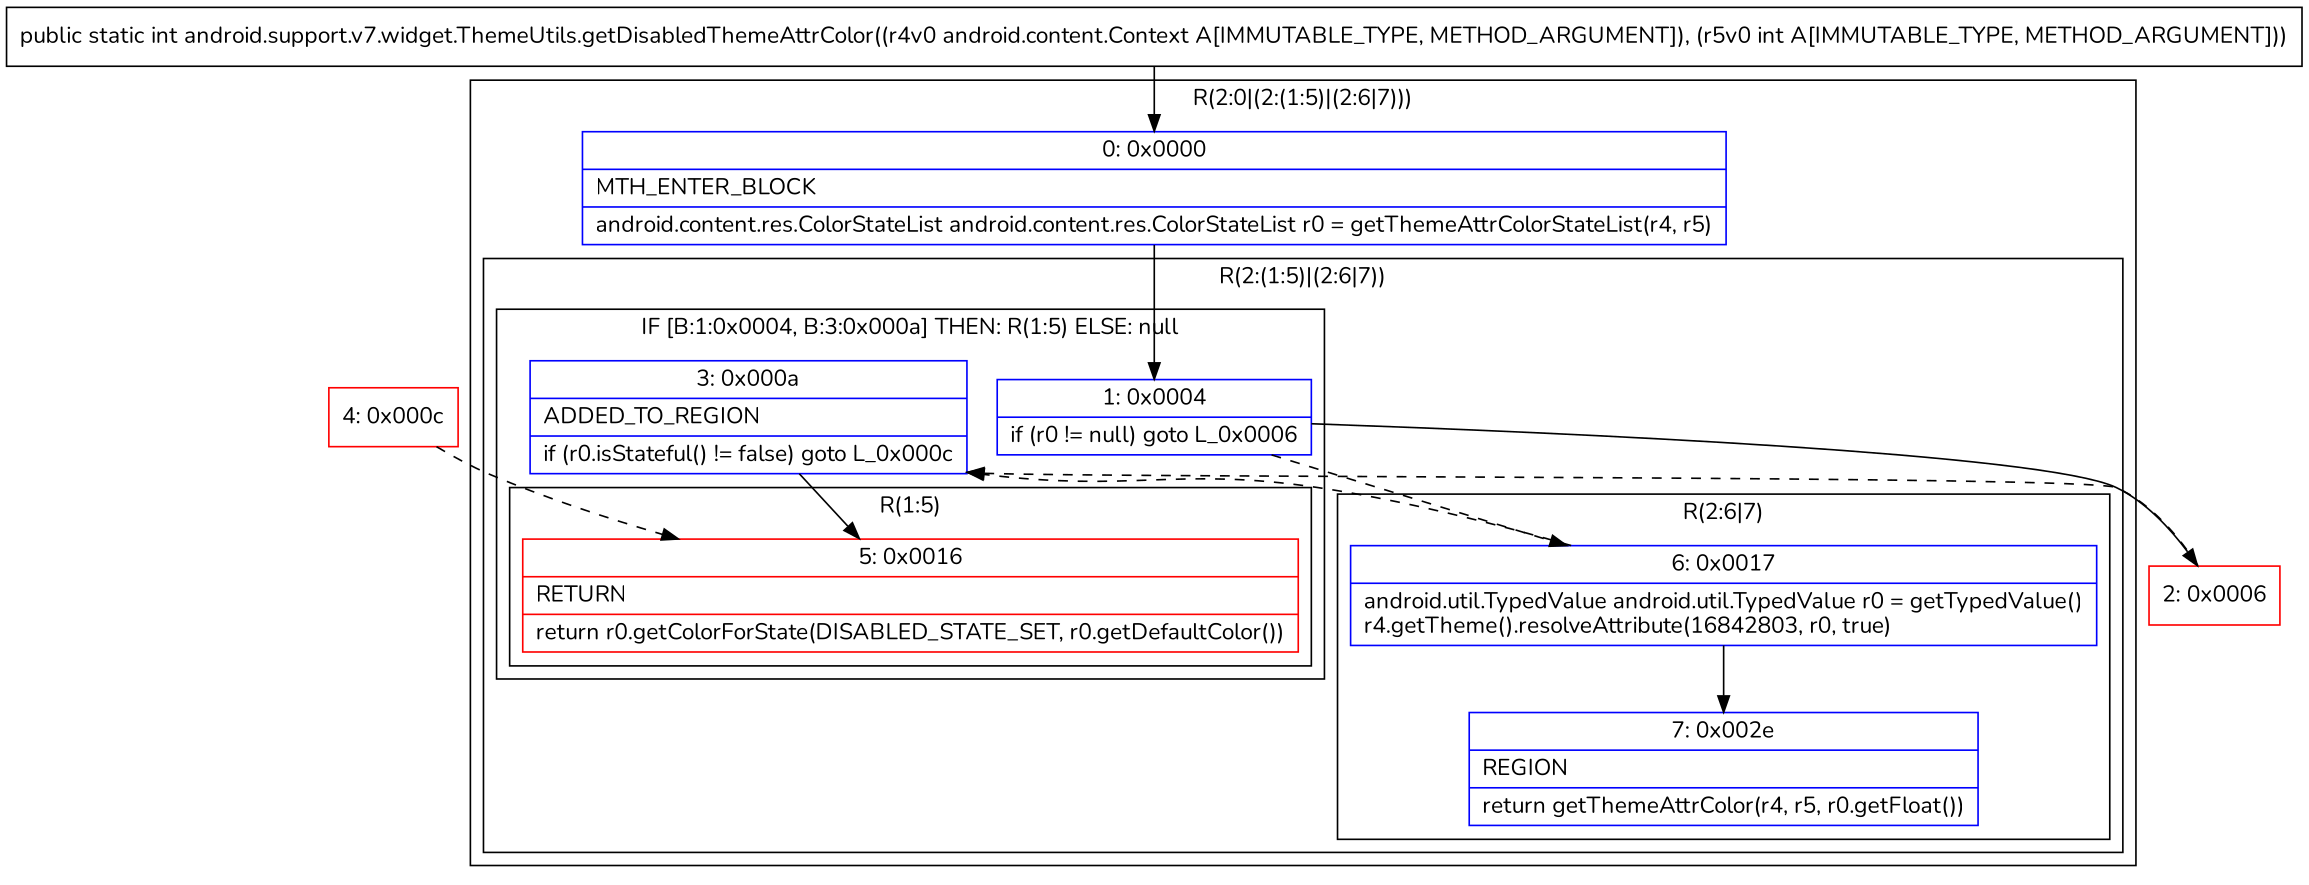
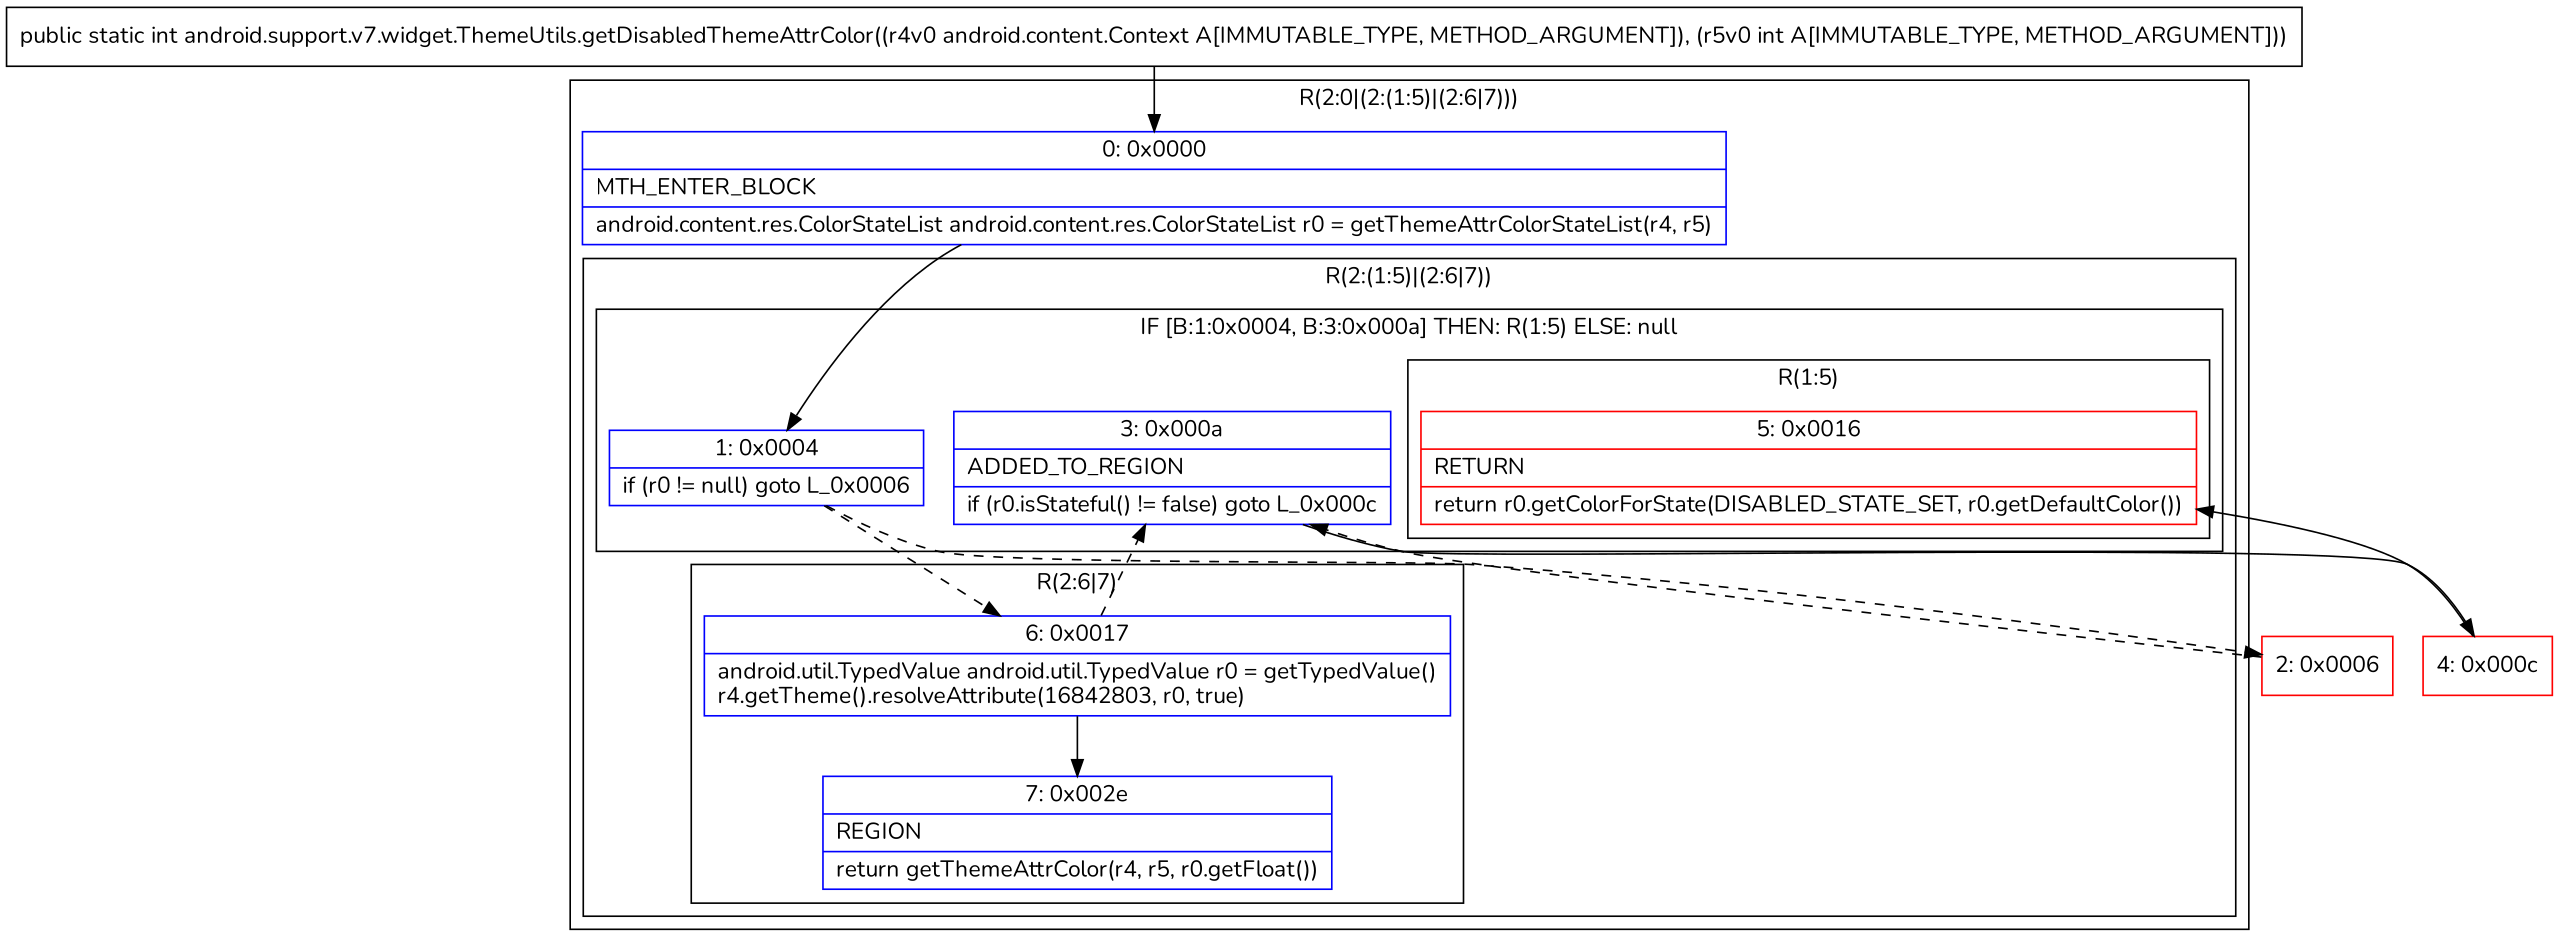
(1764, 445) -> (1533, 569)
(553, 499) -> (2360, 545)
(824, 500) -> (1895, 553)
